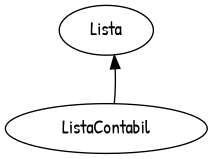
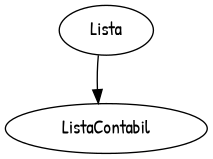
(115, 86) -> (97, 72)
